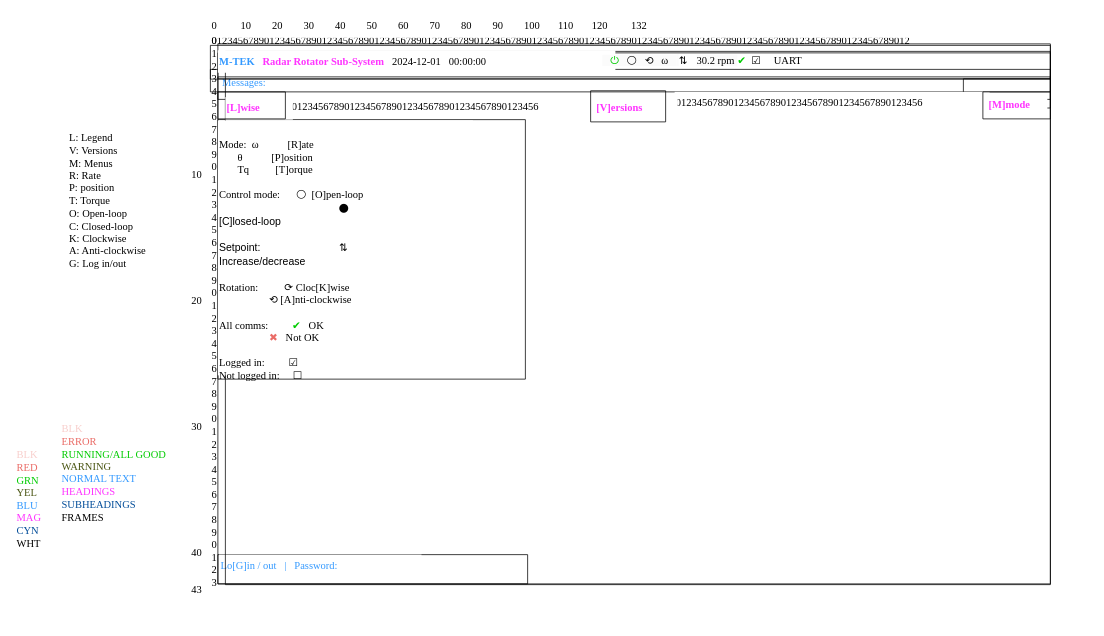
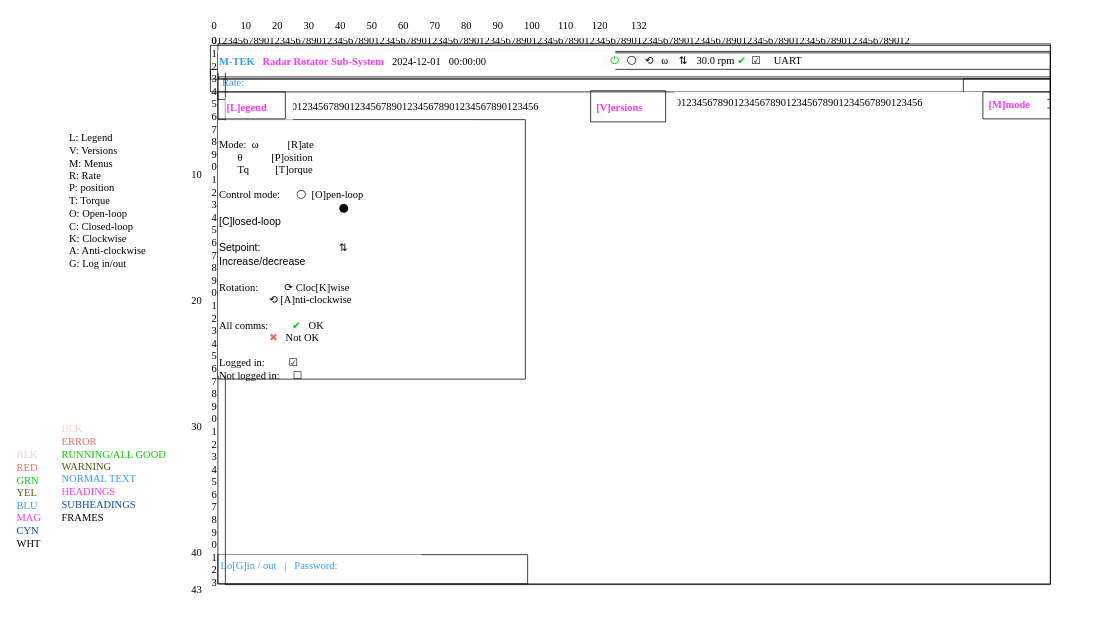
(700, 60) -> (700, 60)
(247, 84) -> (236, 84)
(246, 108) -> (250, 108)
